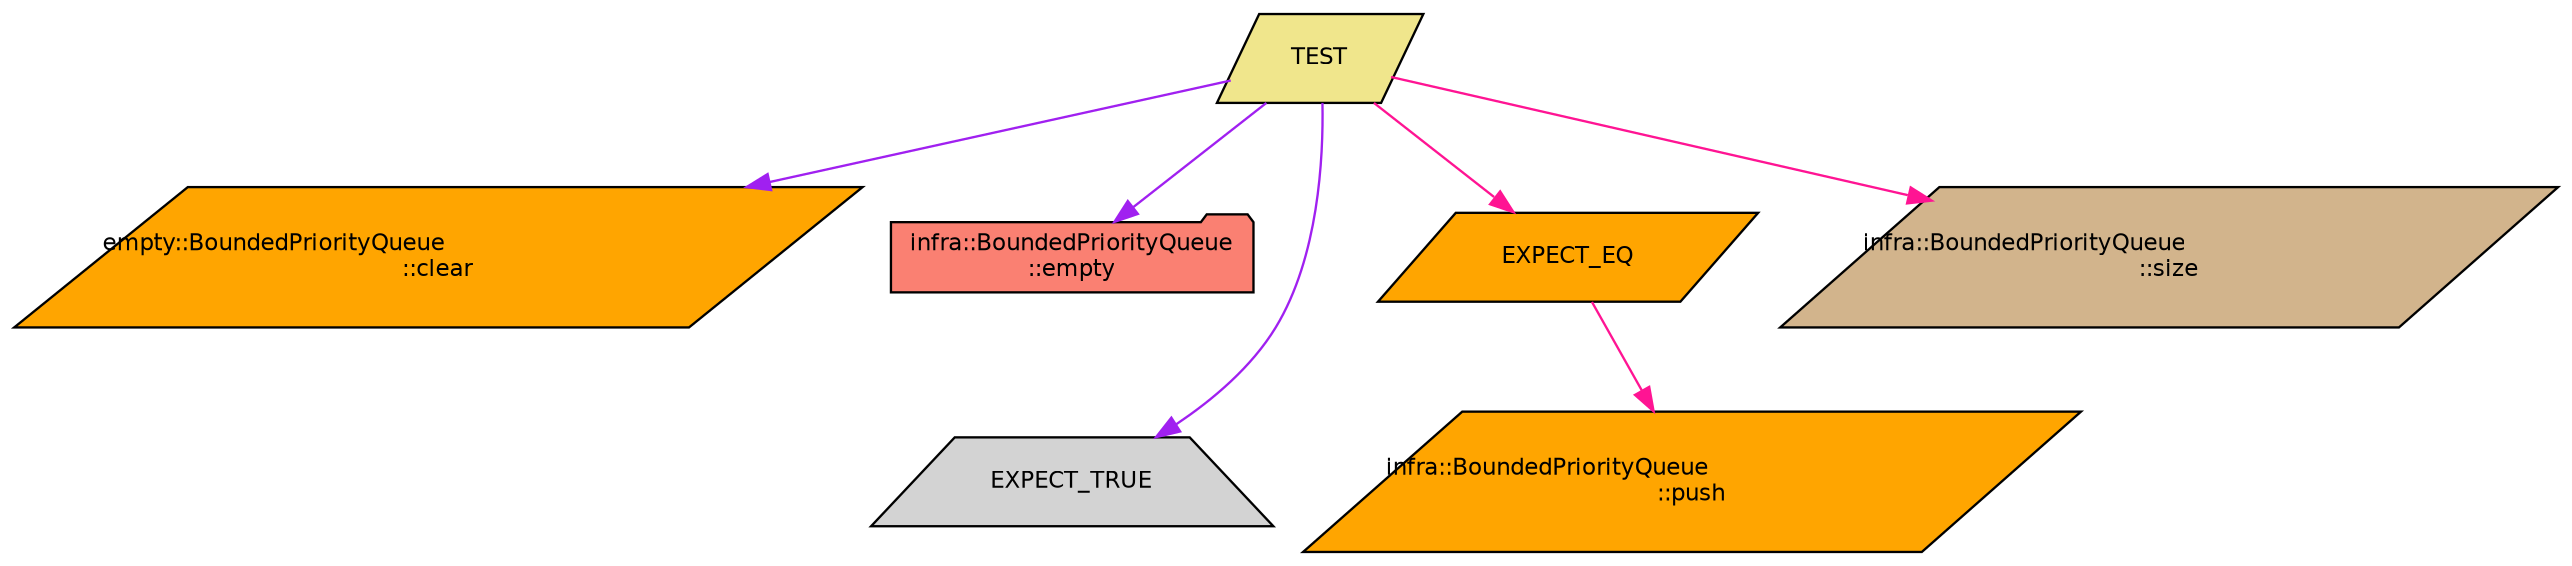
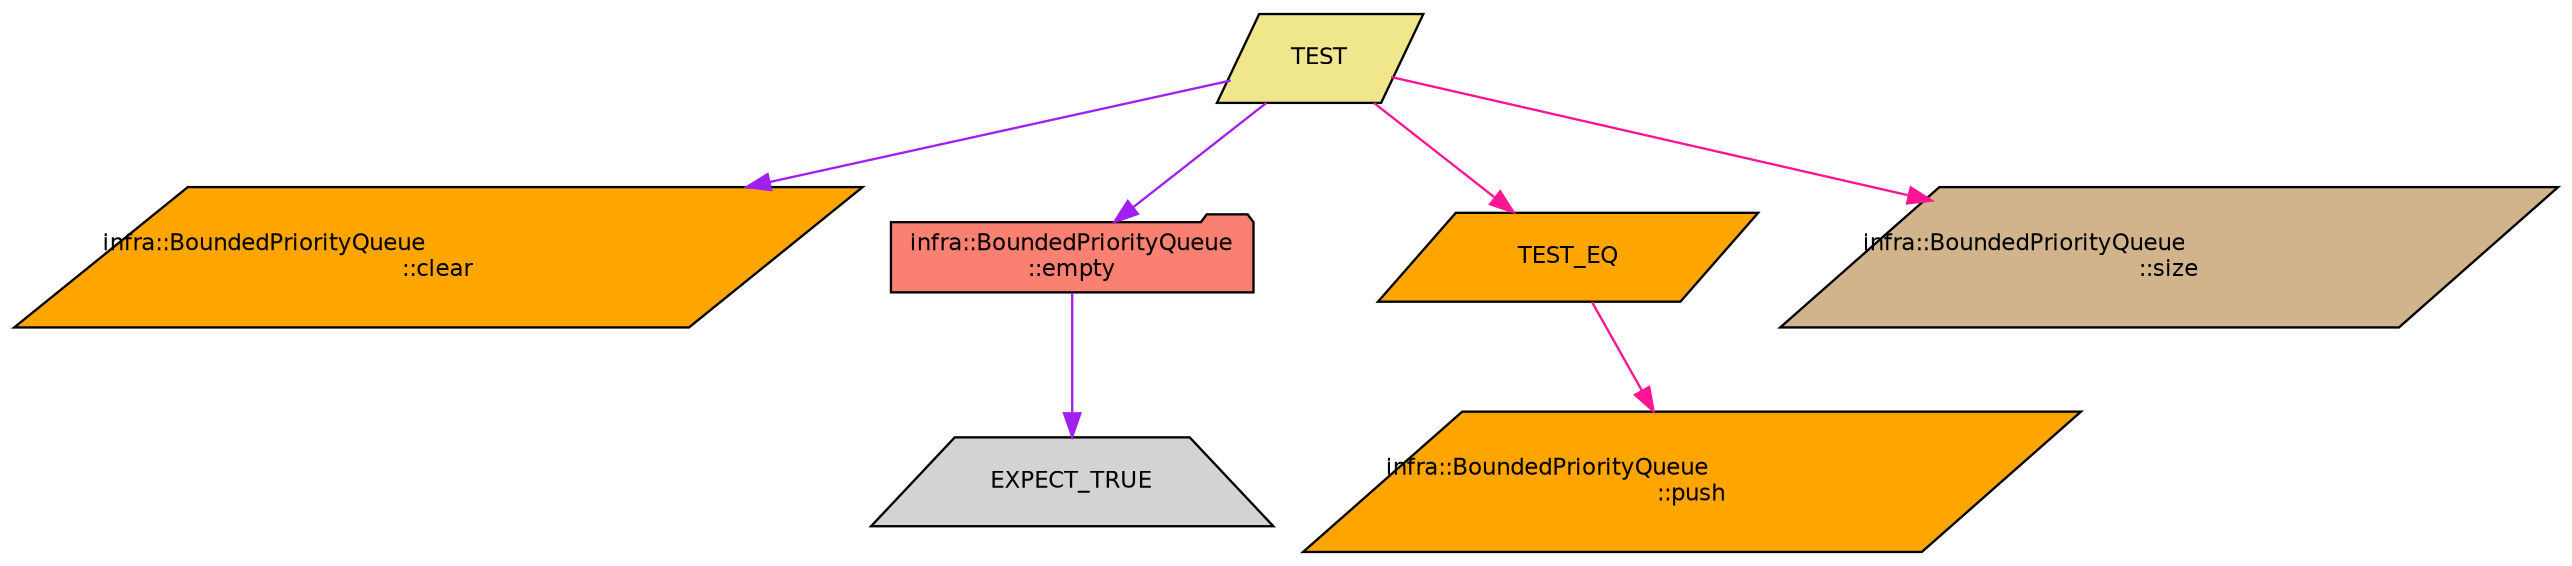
(438, 257) -> (438, 257)
(1568, 257) -> (1568, 257)
(1295, 286) -> (1072, 353)
